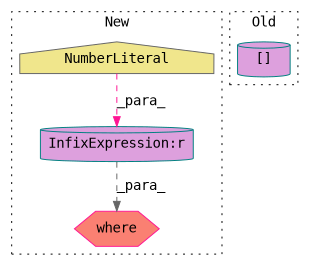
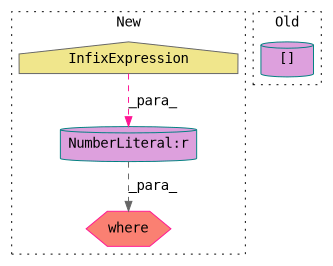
(117, 59) -> (129, 59)
(117, 144) -> (129, 144)
